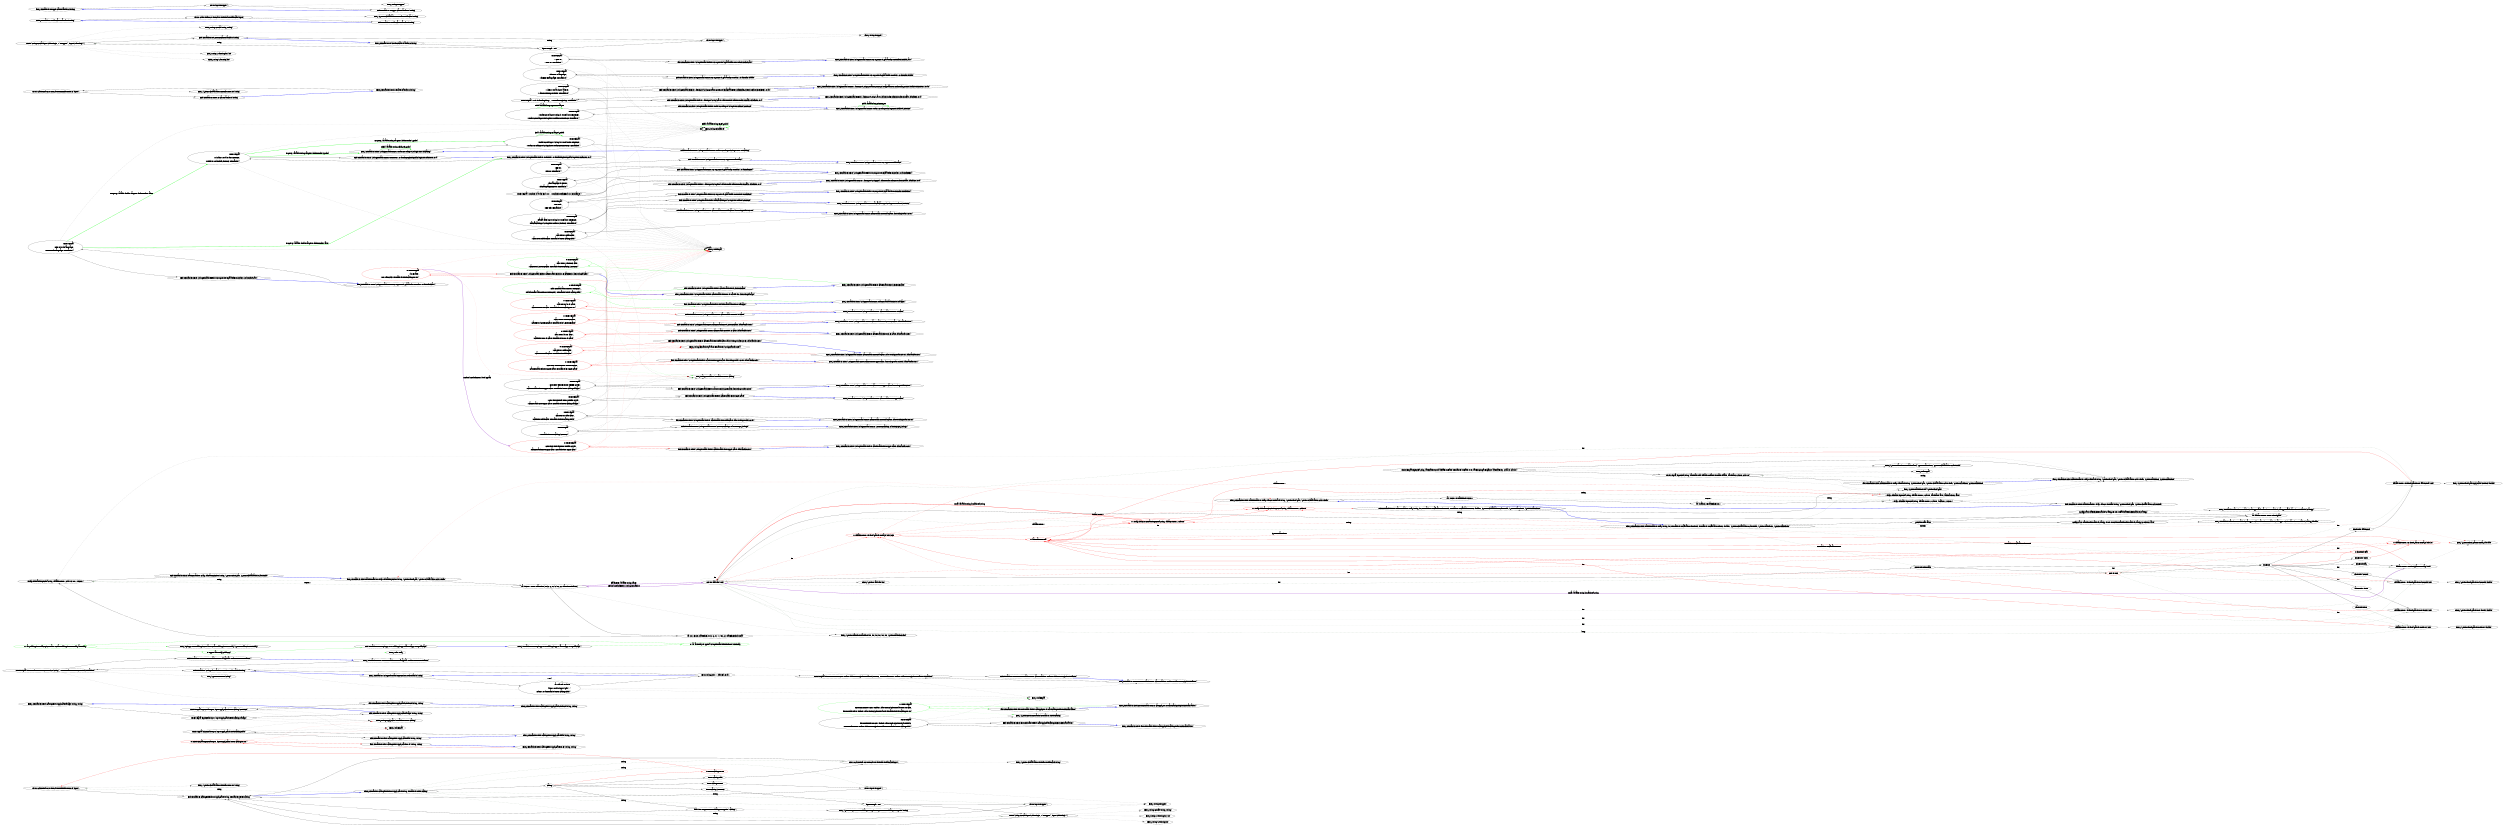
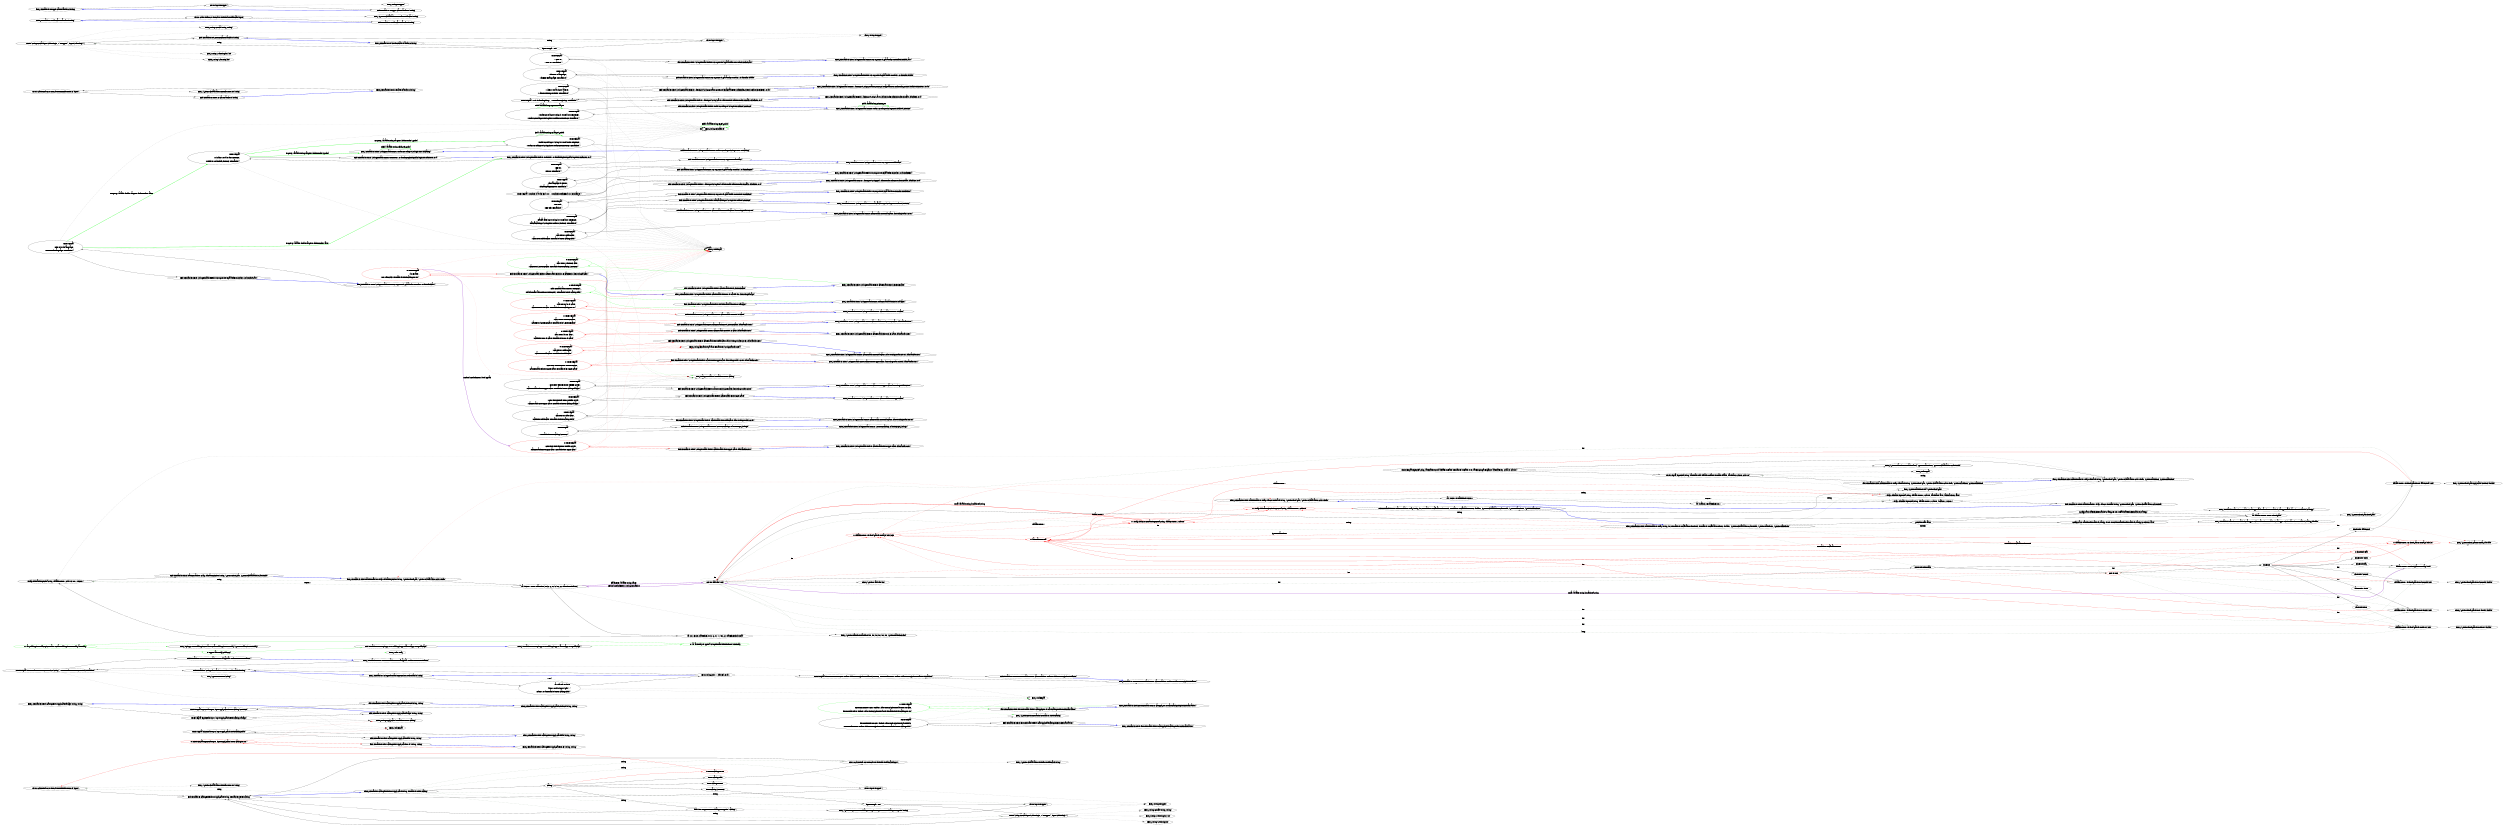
none -> (2361, 515)
none -> (2262, 589)
